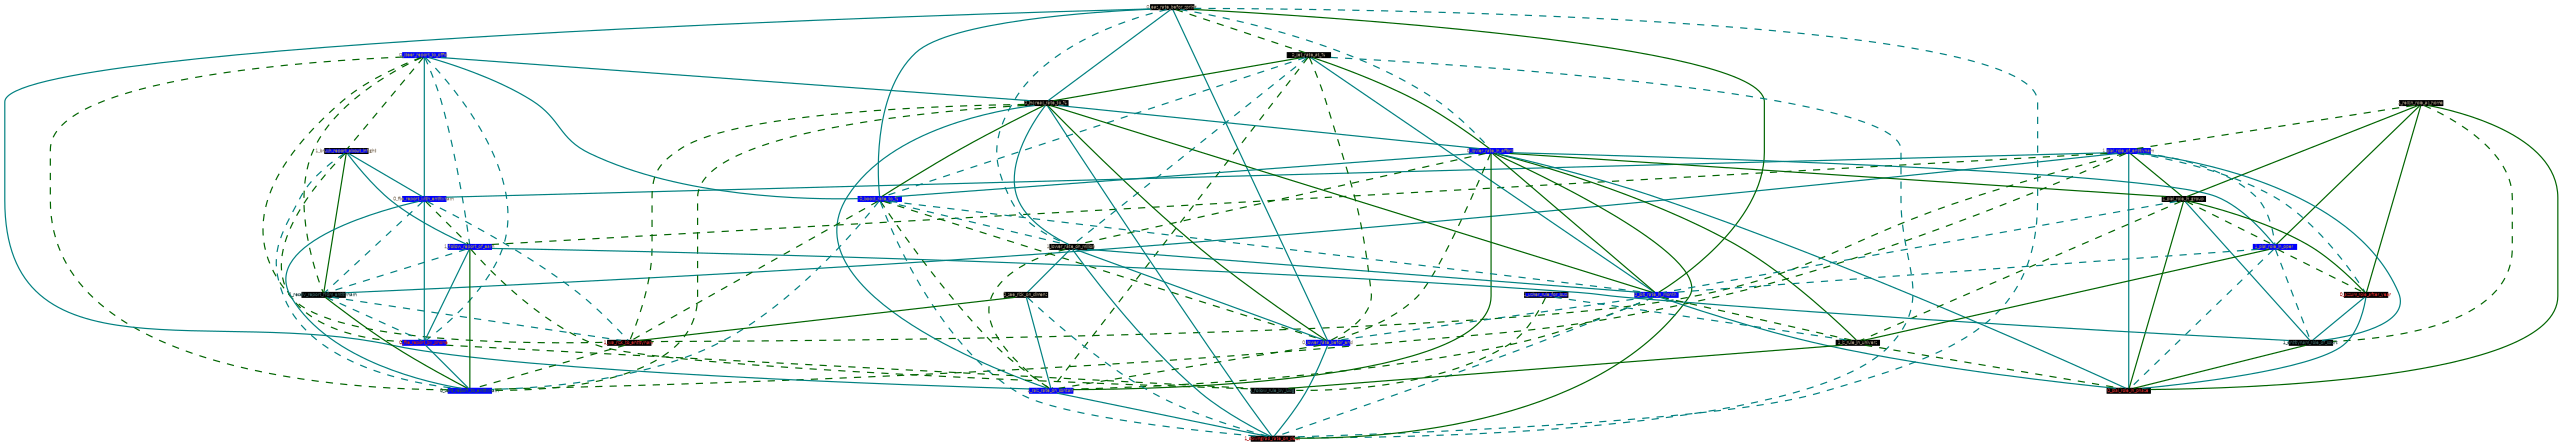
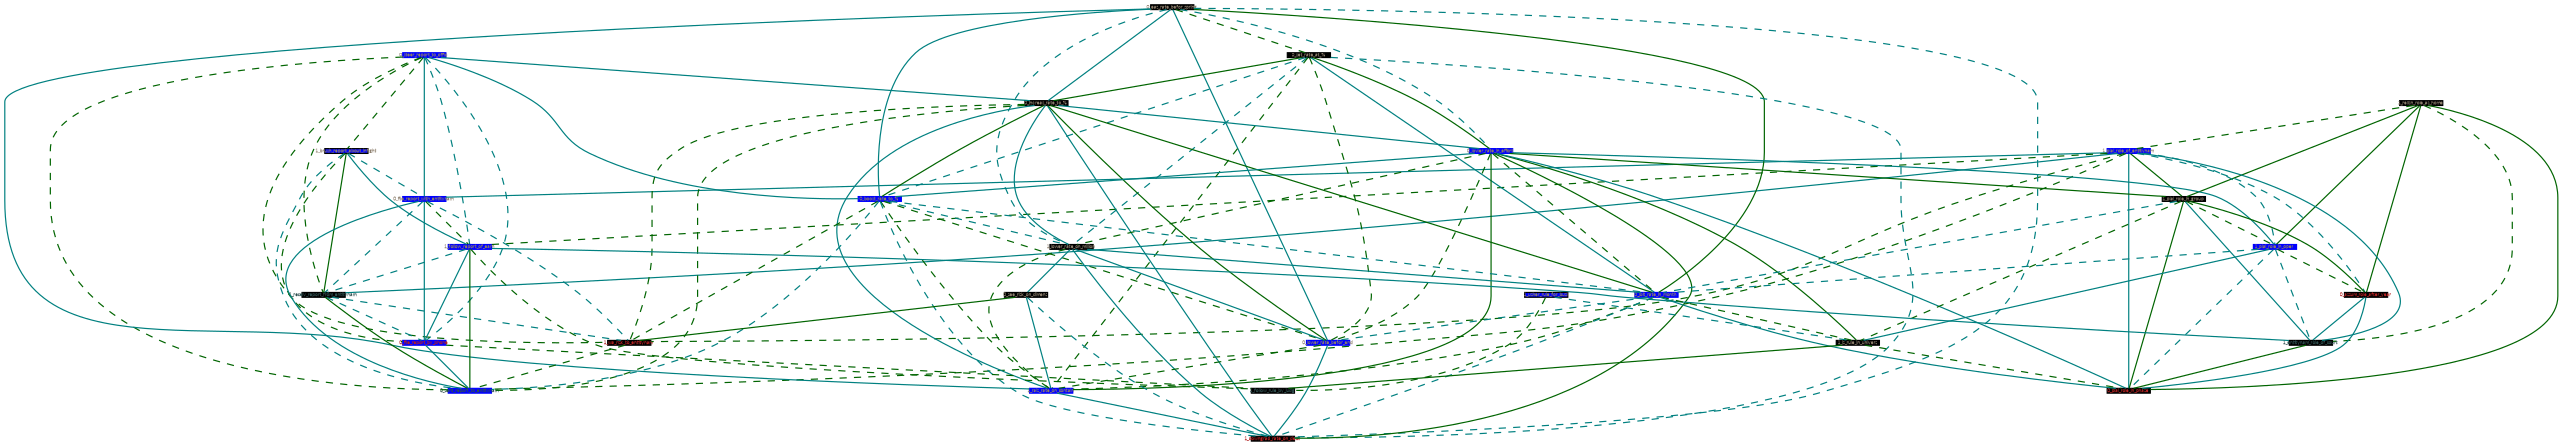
(385, 175) -> (385, 175)
(1574, 223) -> (1574, 223)
(2066, 295) -> (2066, 295)
